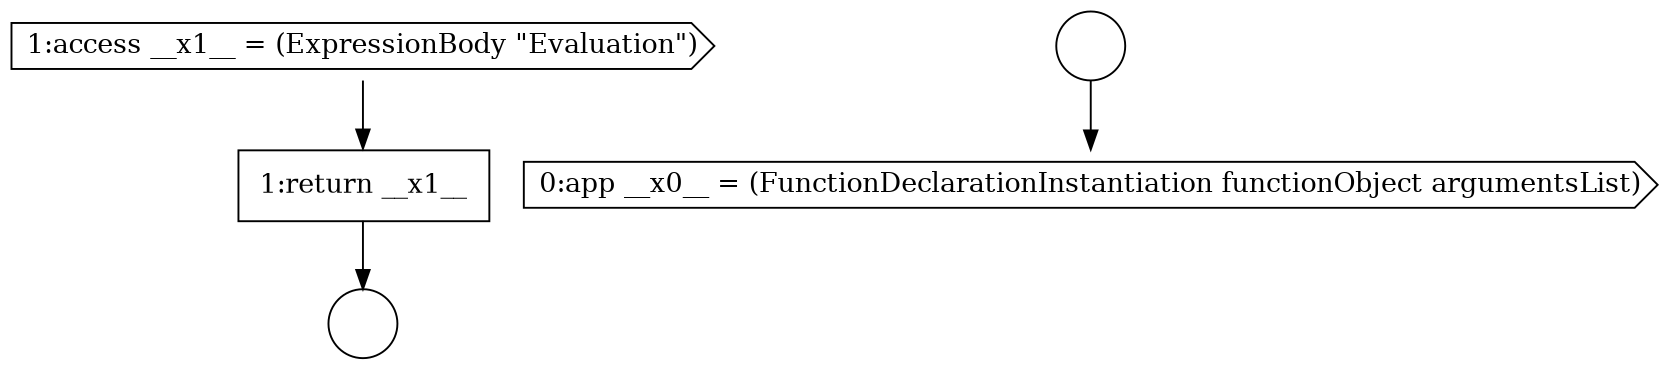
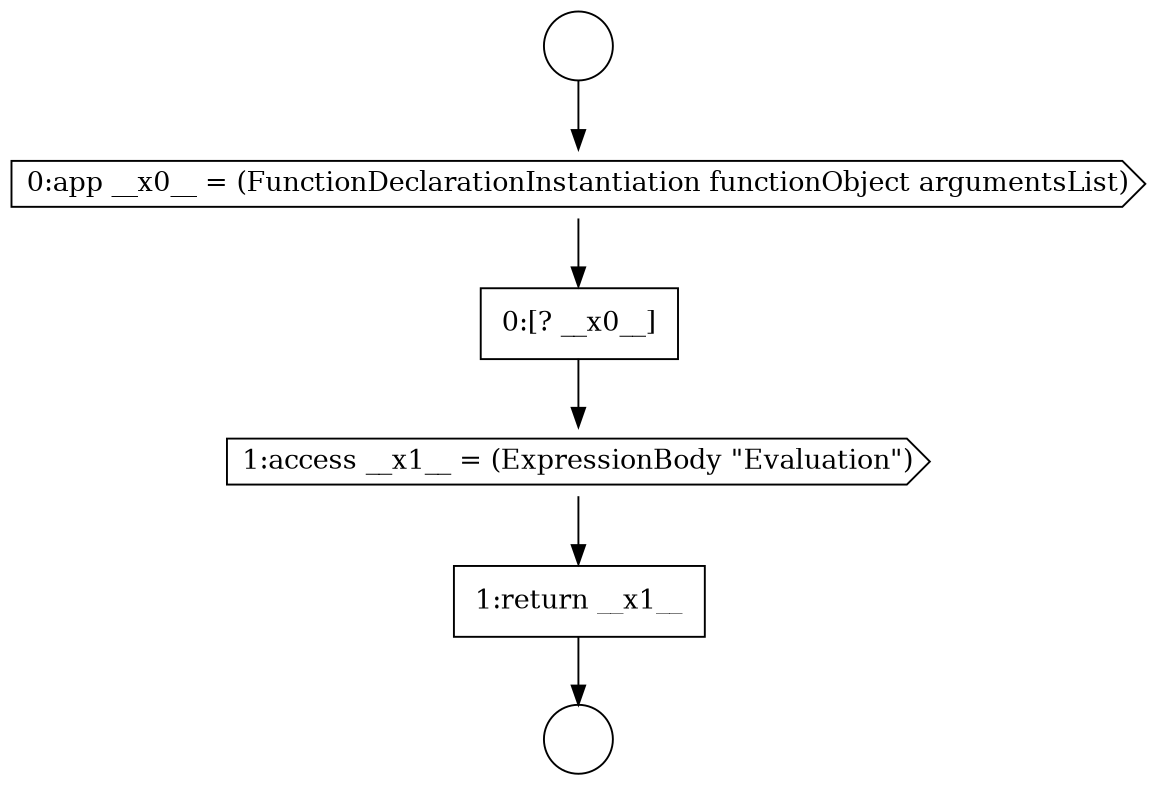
none -> (578, 323)
